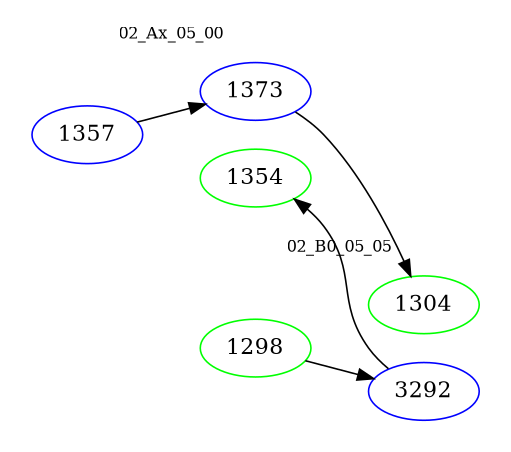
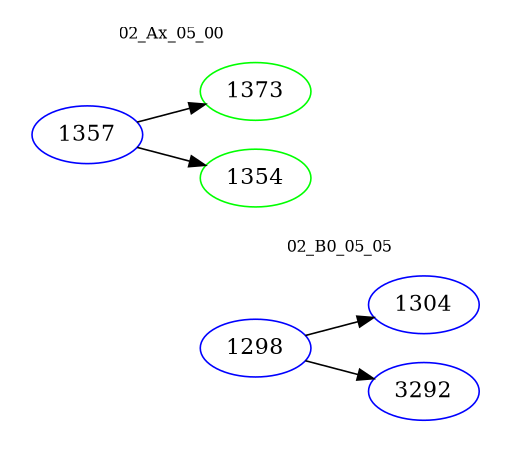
(256, 91) -> (256, 91)
(359, 180) -> (332, 329)
(347, 289) -> (163, 154)
(424, 305) -> (424, 305)
(256, 348) -> (256, 348)
